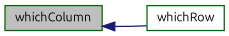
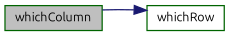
(131, 26) -> (118, 10)
